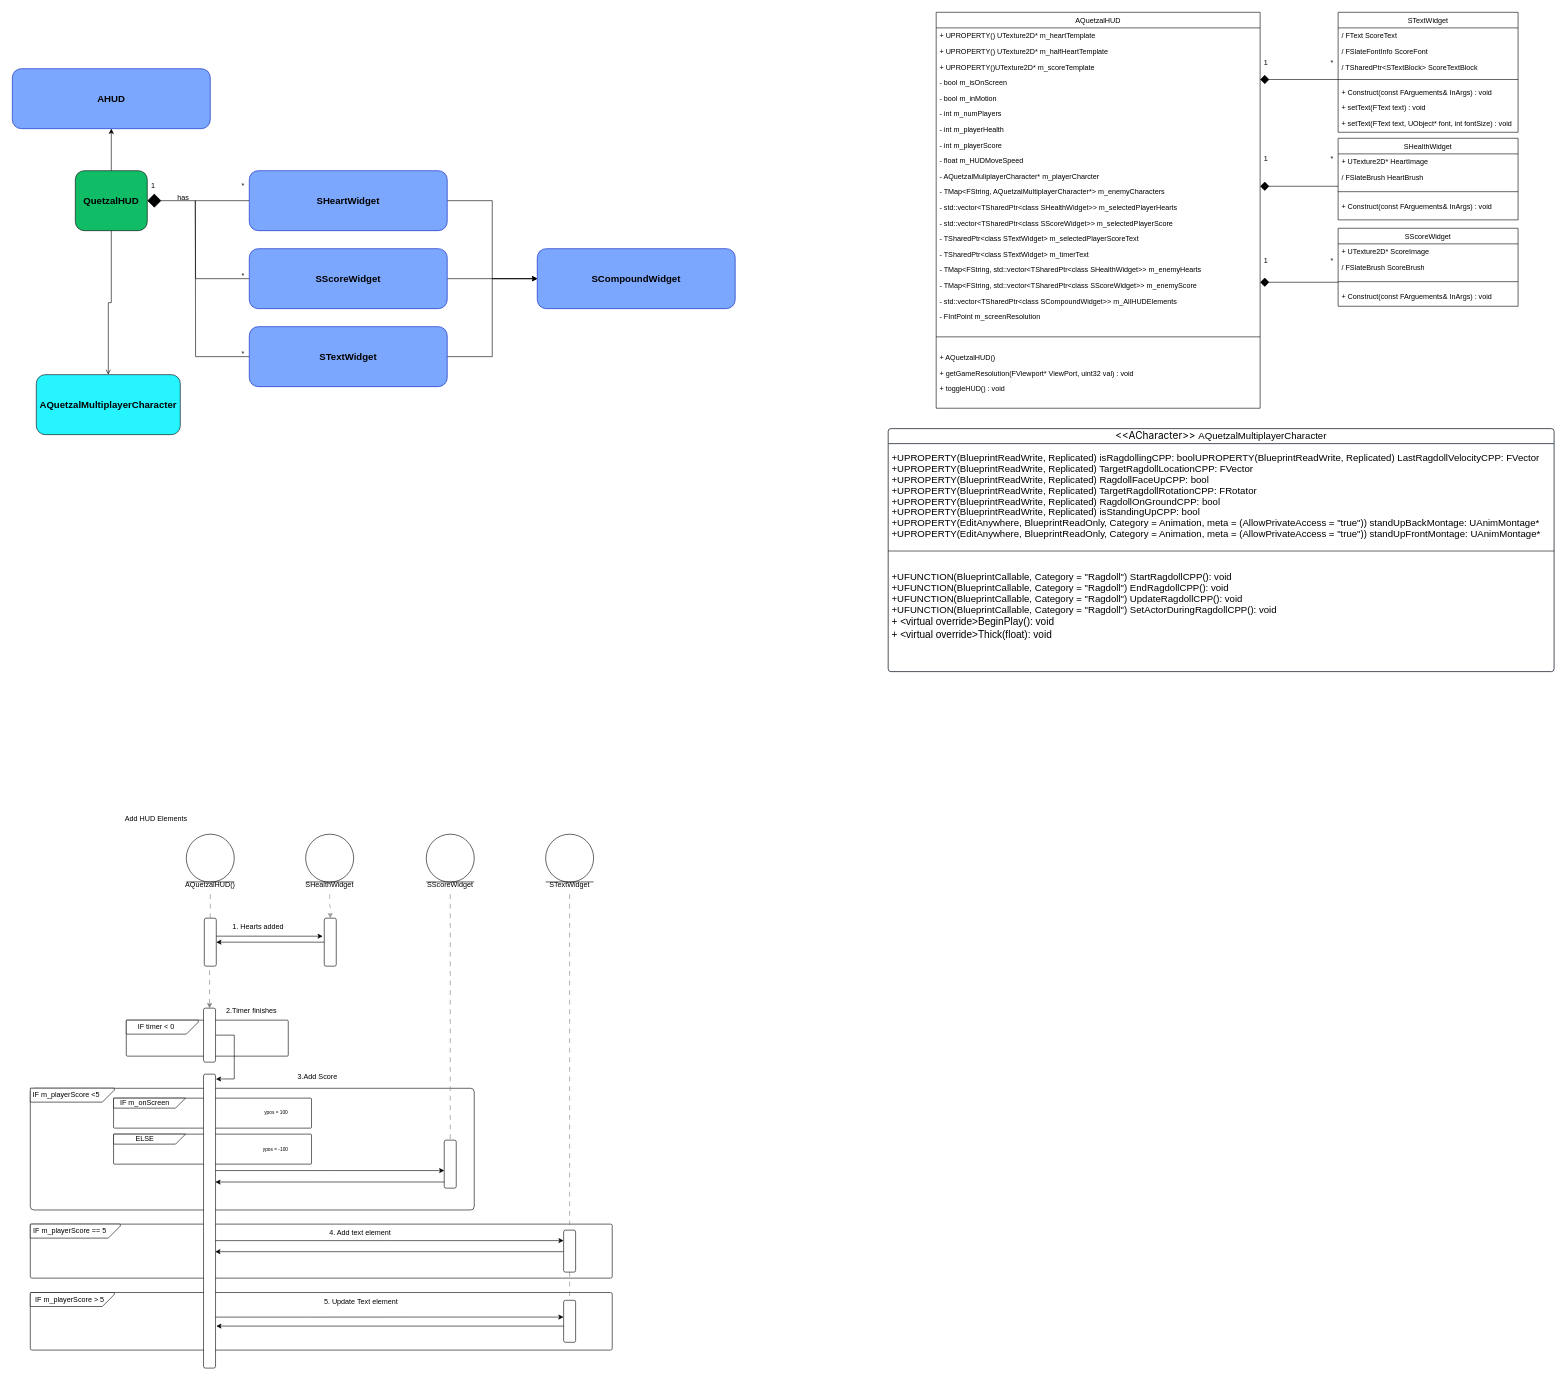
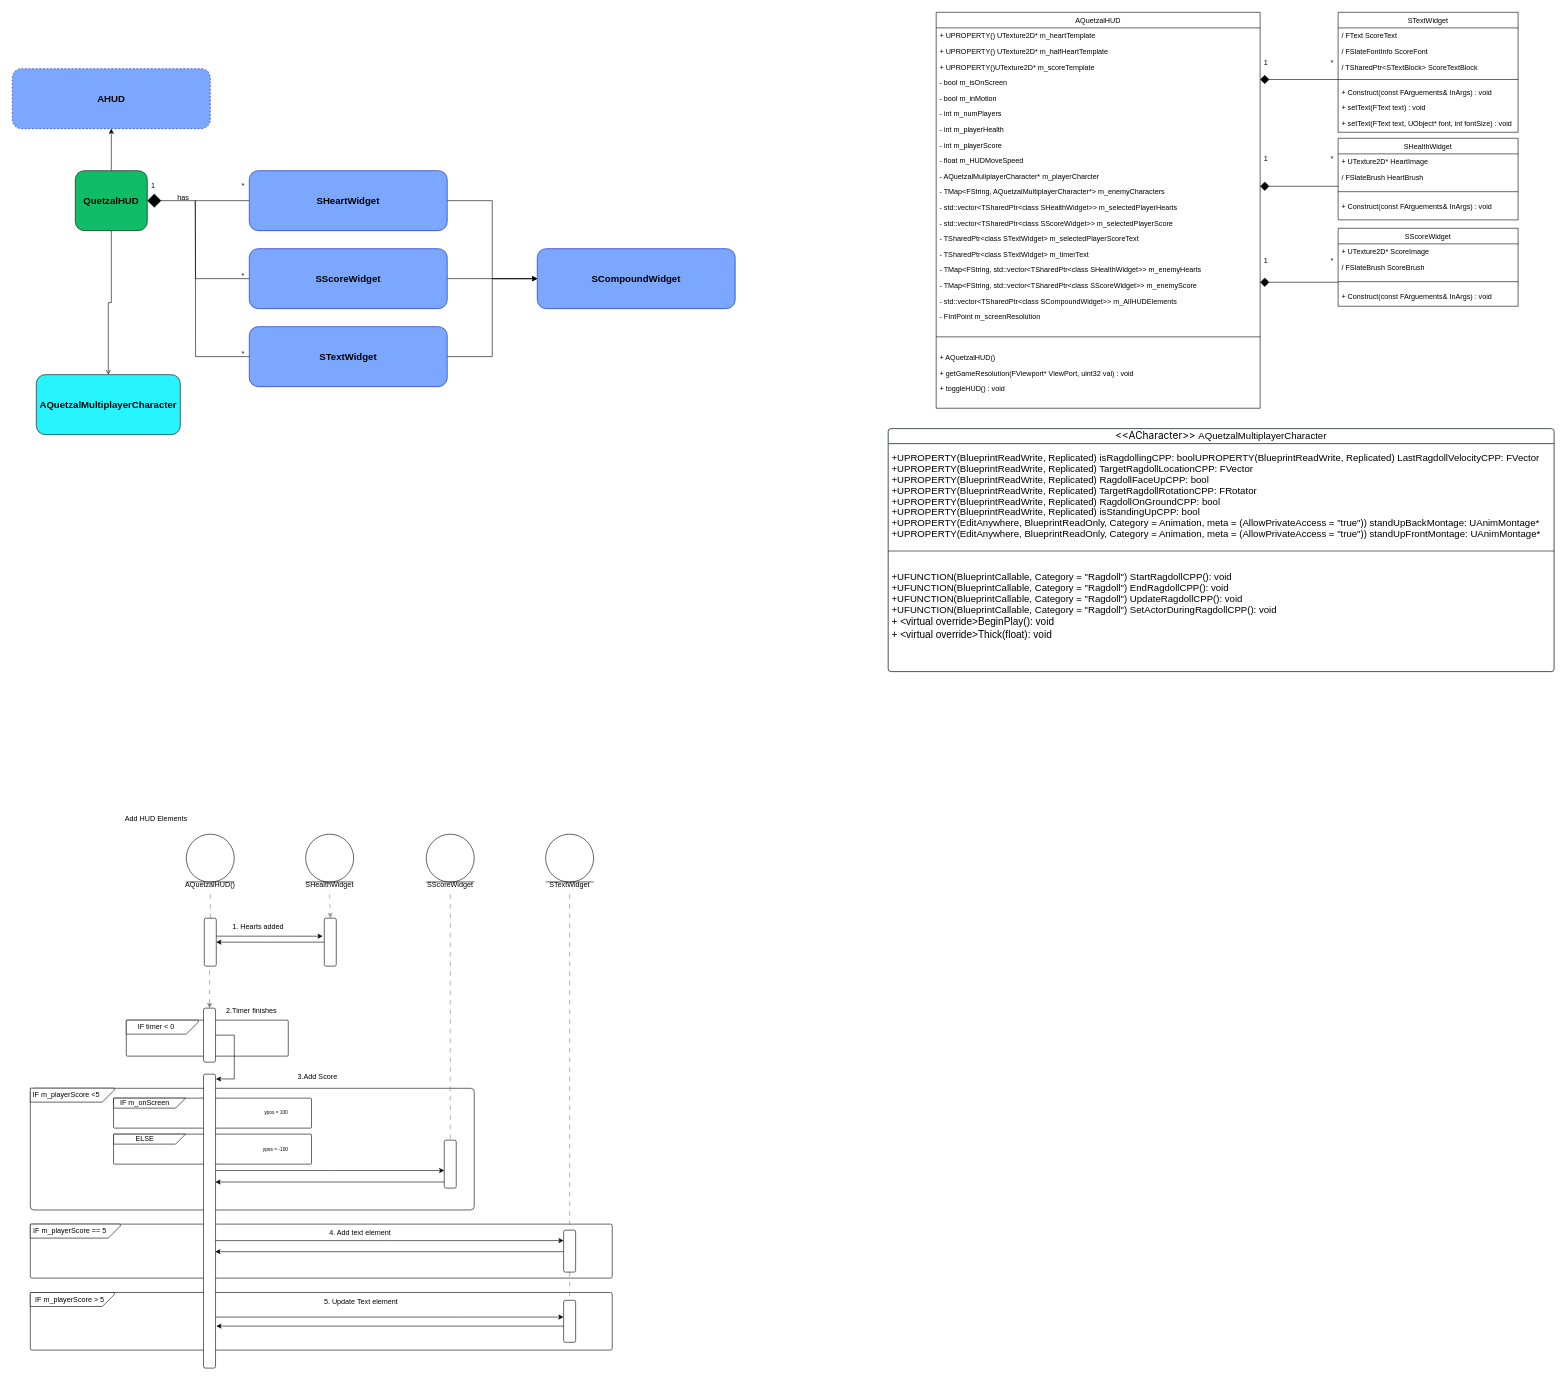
(111, 99) -> (111, 99)
